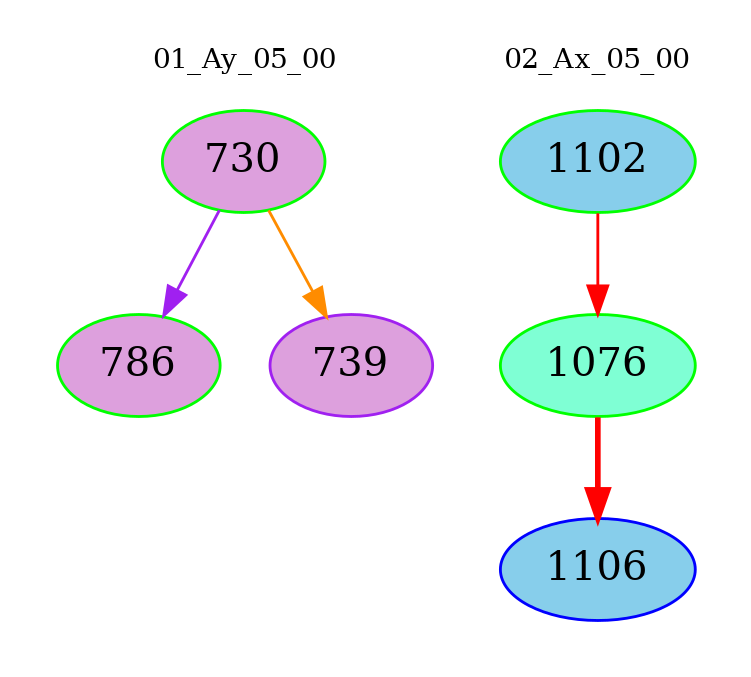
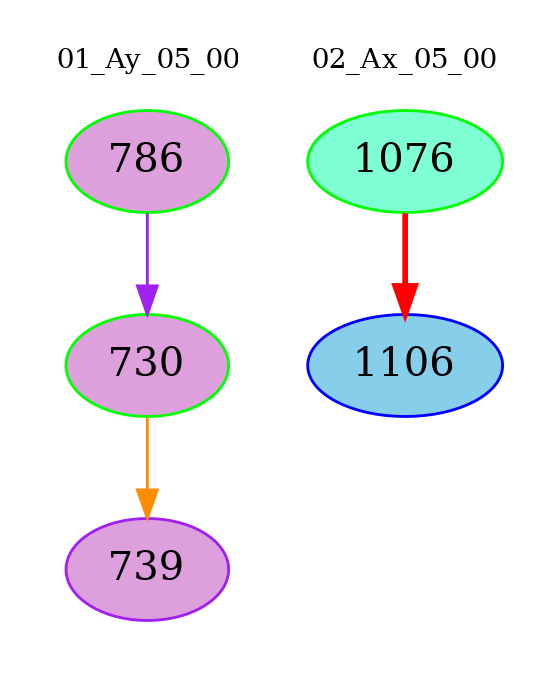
(598, 162) -> none
(198, 250) -> (147, 250)
